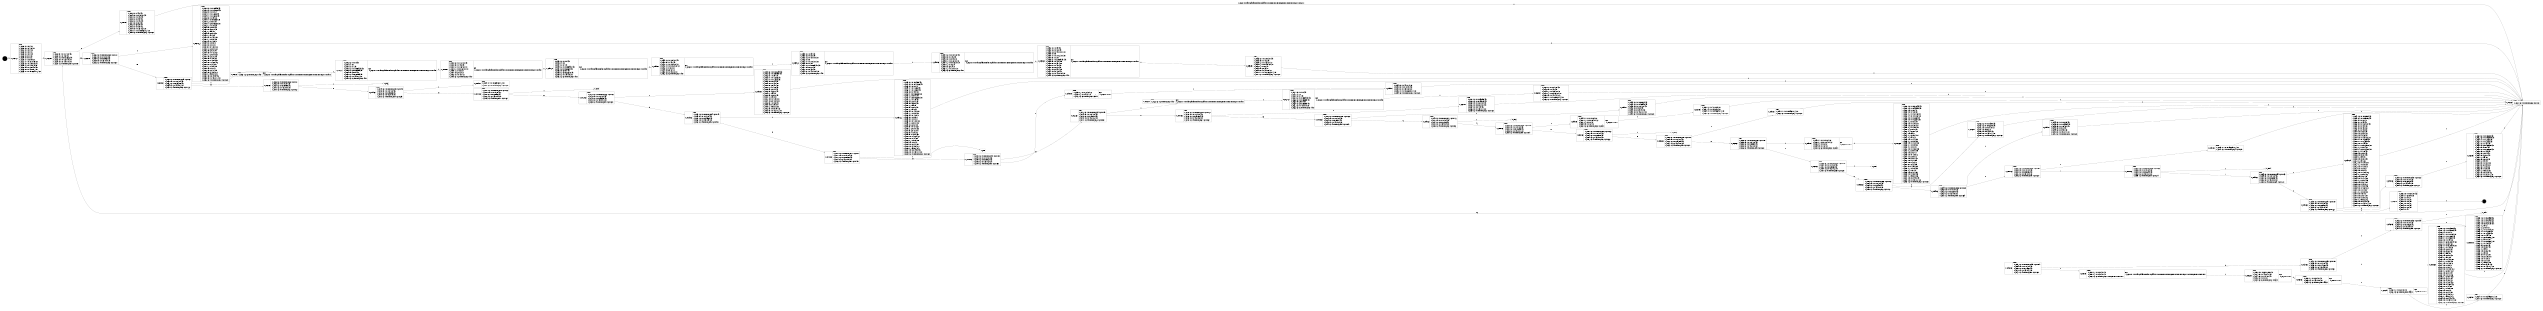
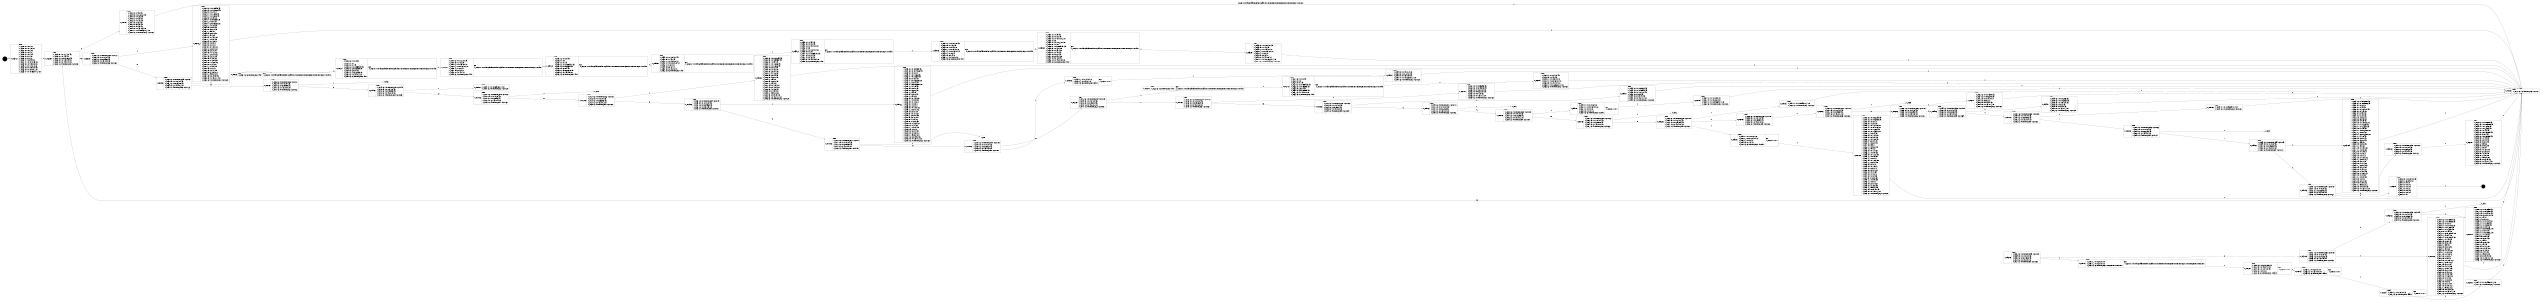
(1785, 144) -> (1711, 130)
